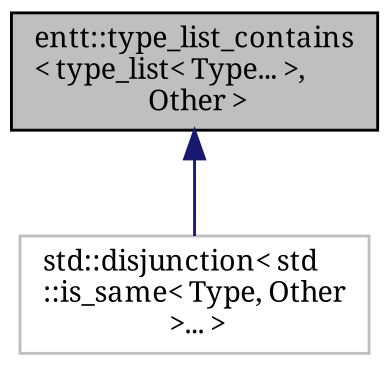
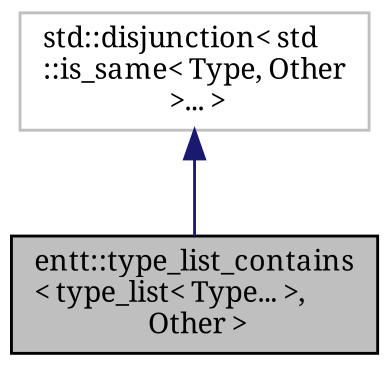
(195, 198) -> (195, 198)
